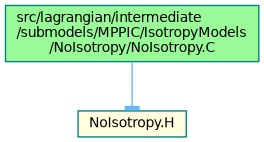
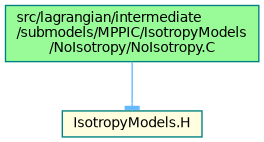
(132, 124) -> (132, 124)
